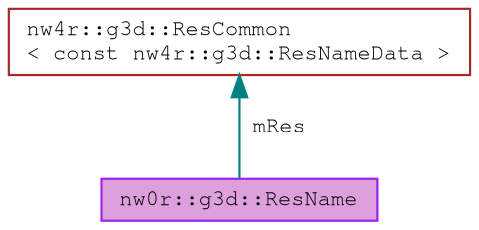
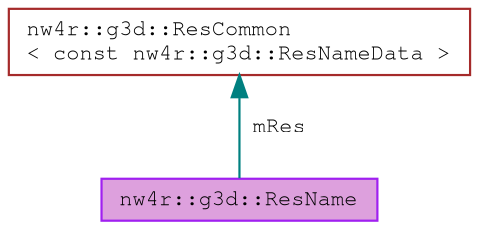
(239, 200) -> (239, 200)
